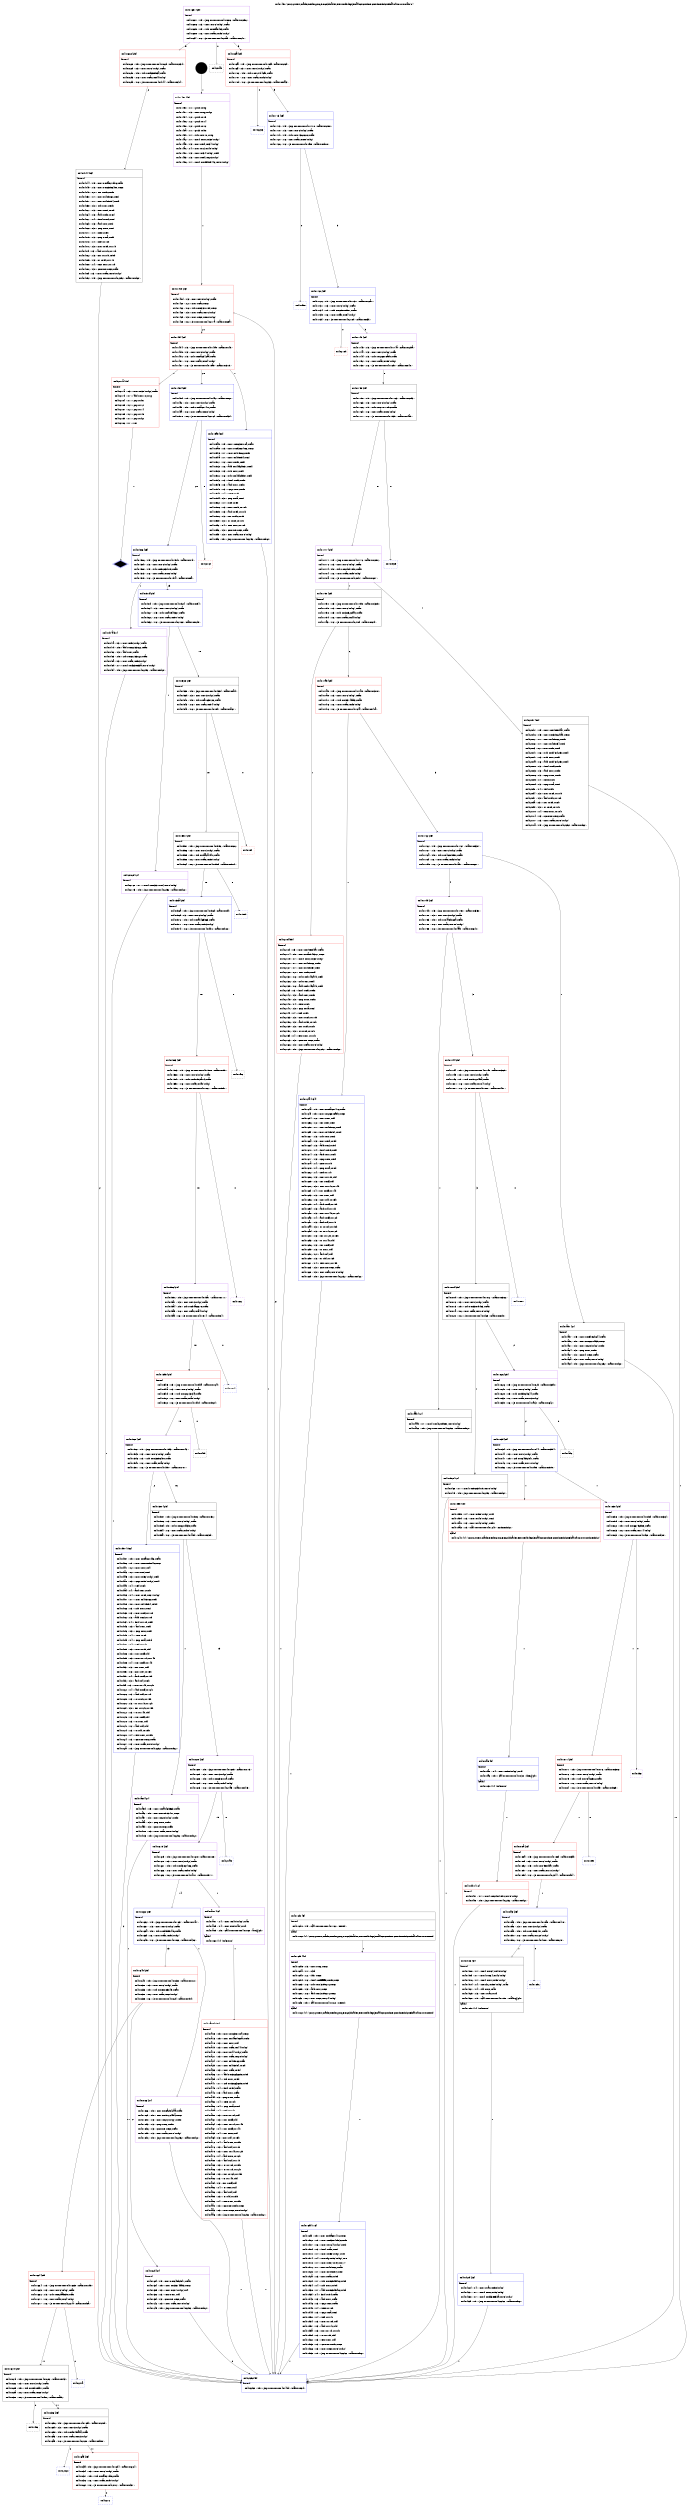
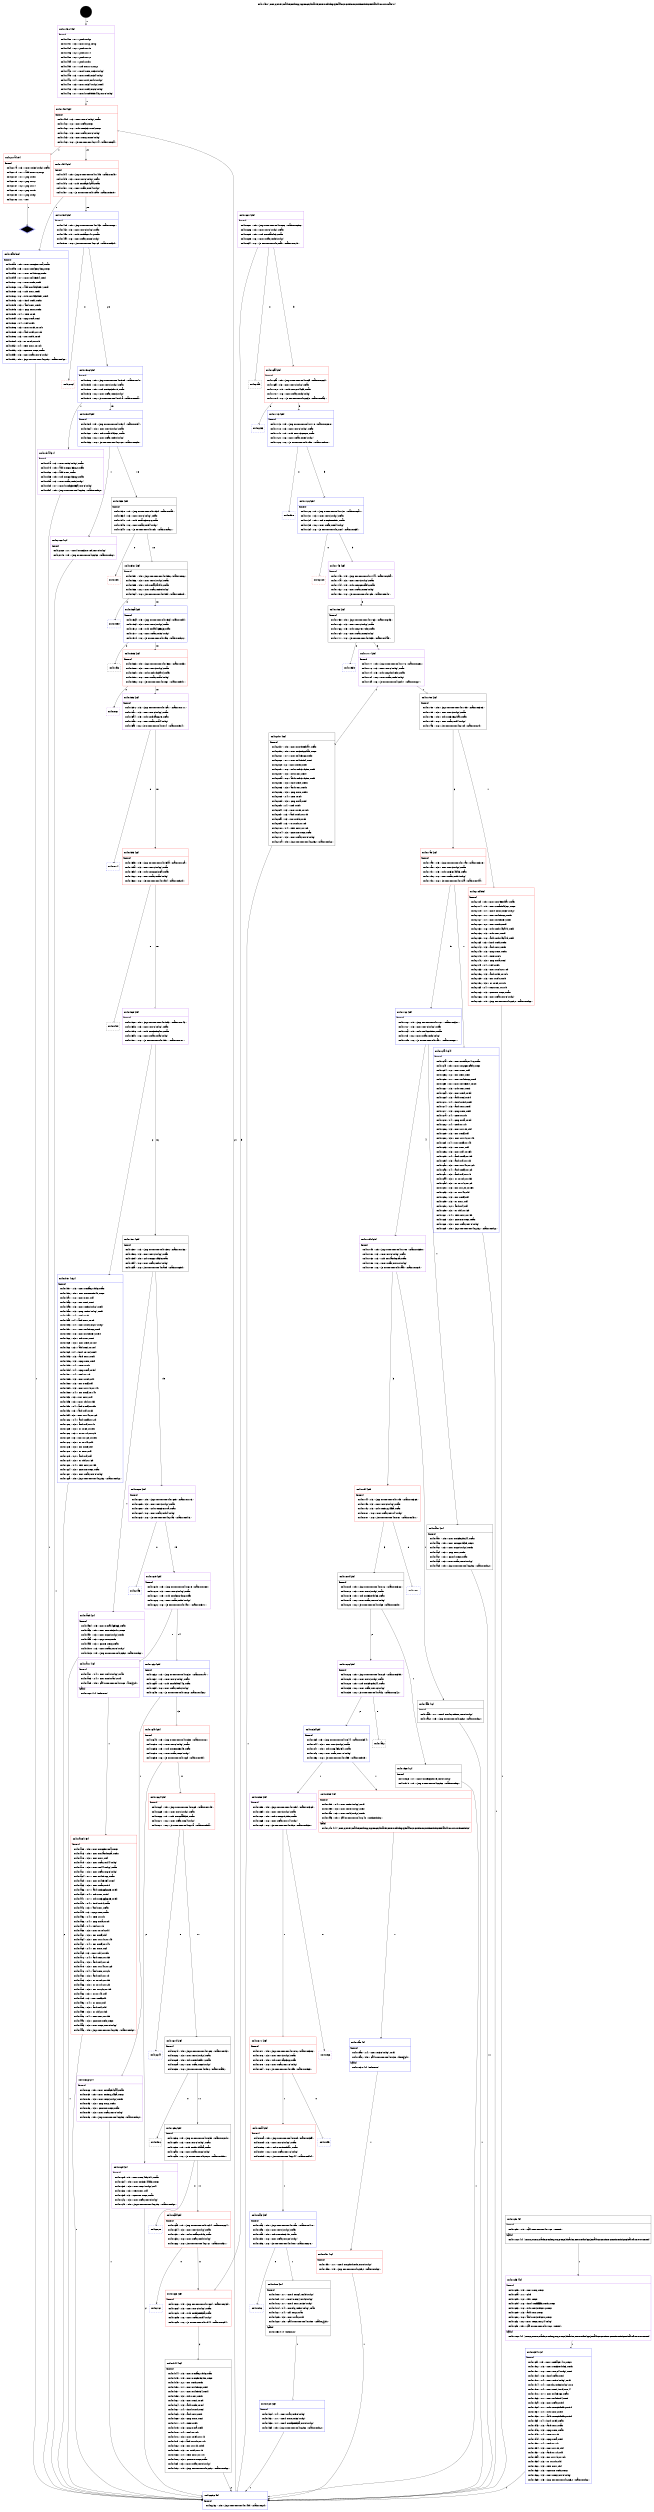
(169, 377) -> (56, 150)
none -> (198, 2268)
